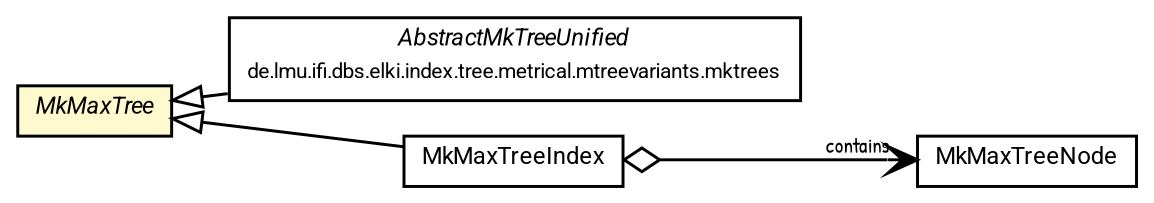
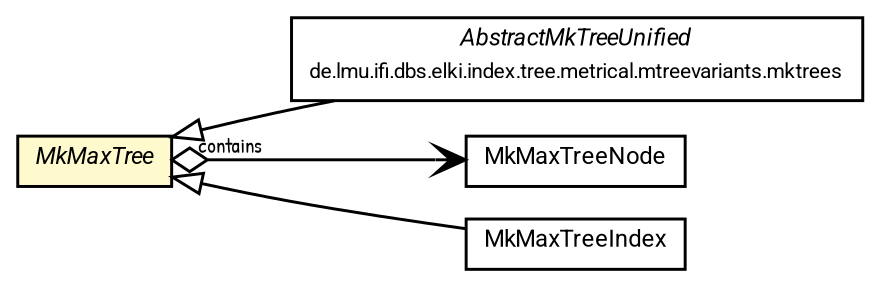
(774, 160) -> (322, 160)
